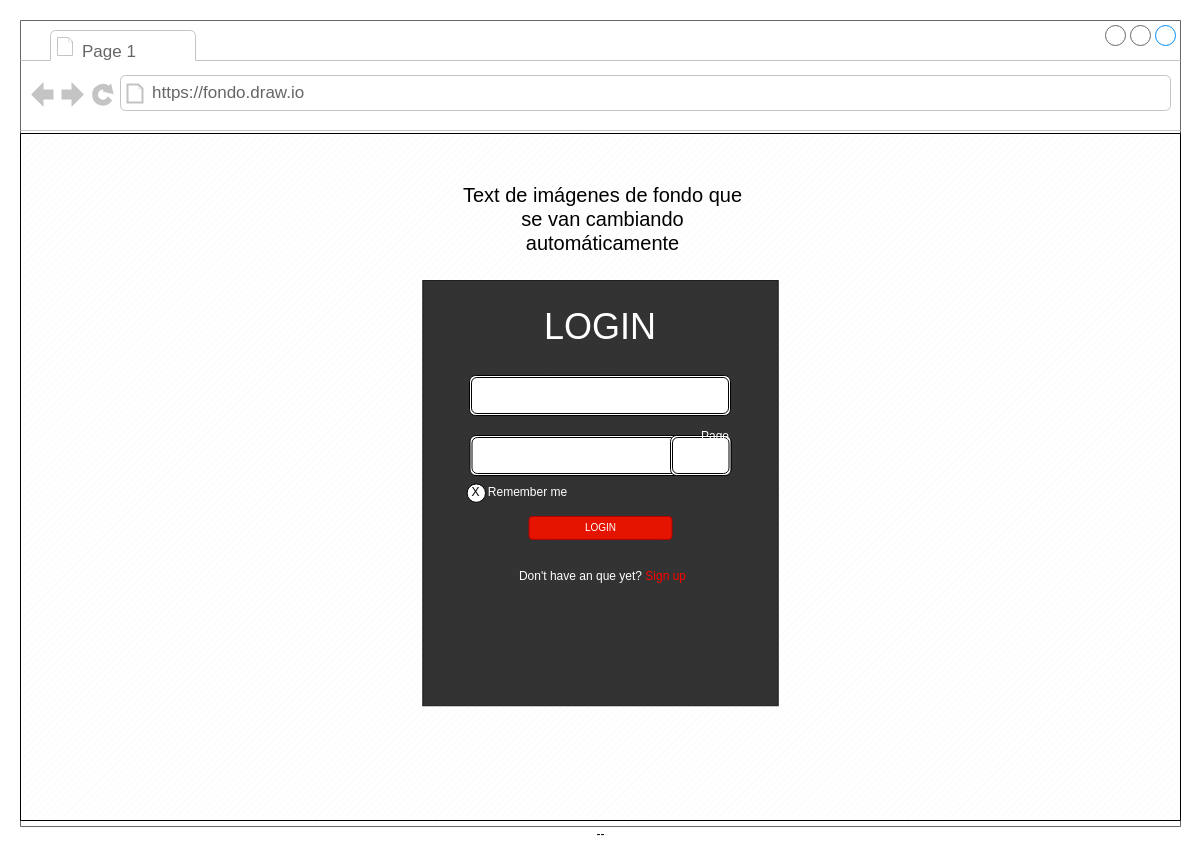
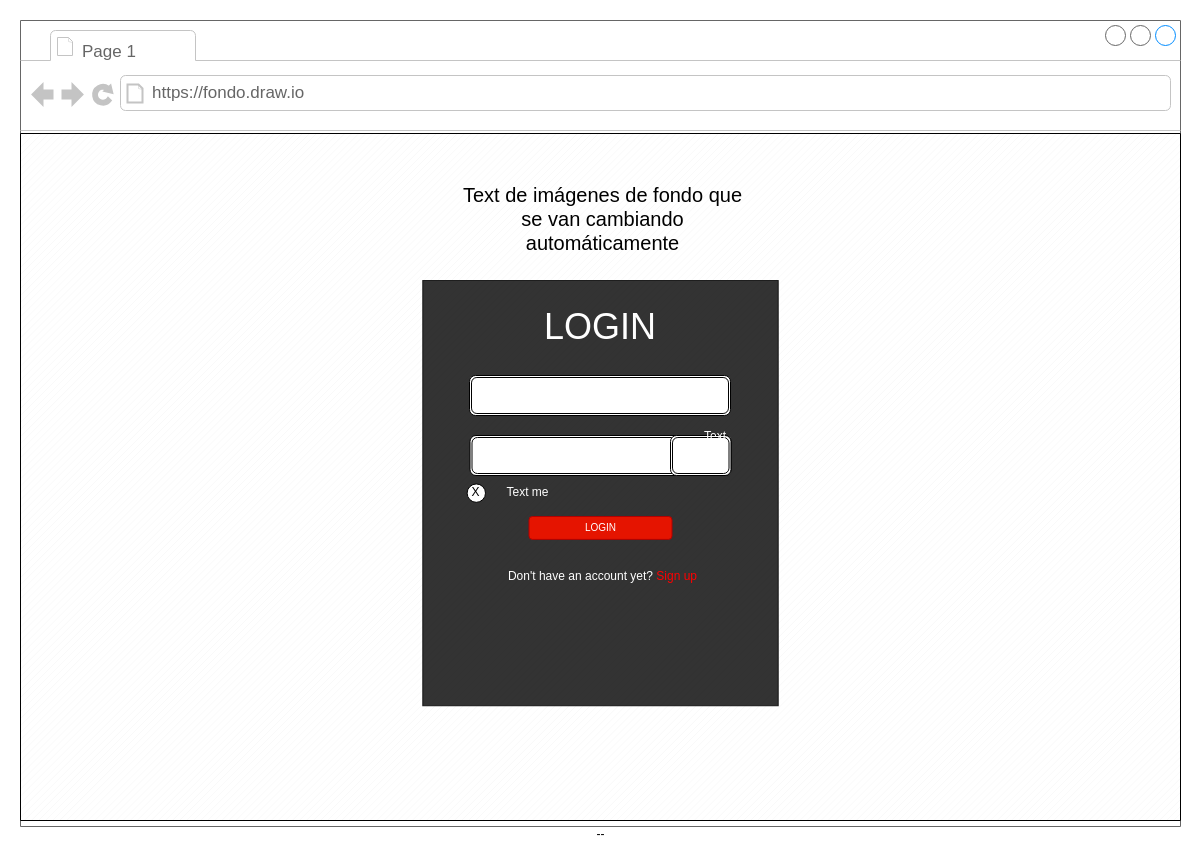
(716, 437) -> (716, 437)
(528, 493) -> (528, 493)
(603, 577) -> (603, 577)
